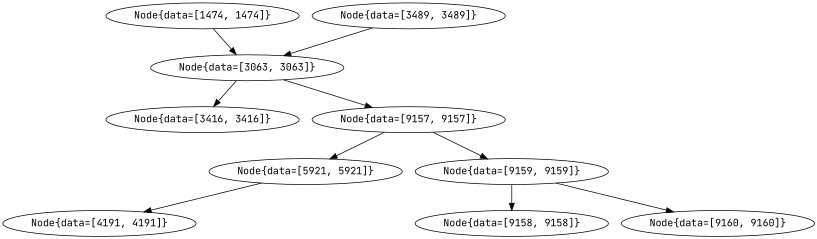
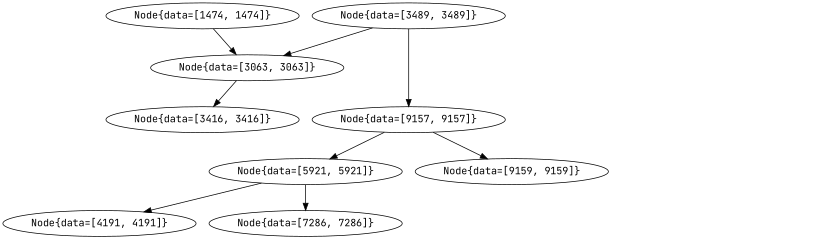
(324, 93) -> (409, 64)
none -> (306, 223)
(512, 223) -> none
(718, 223) -> none
